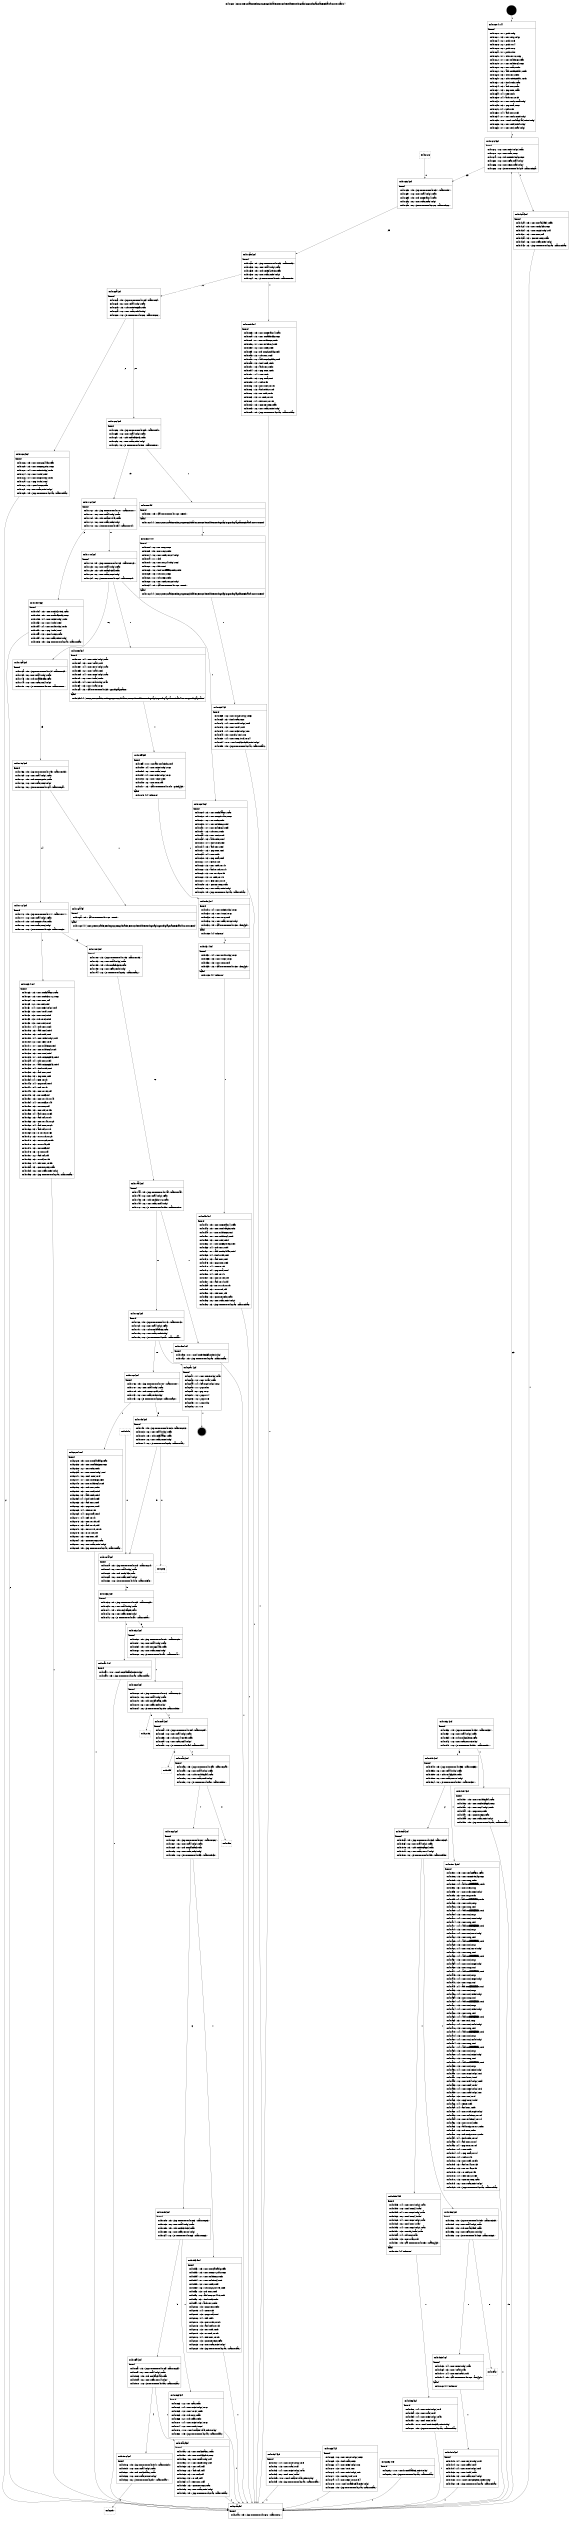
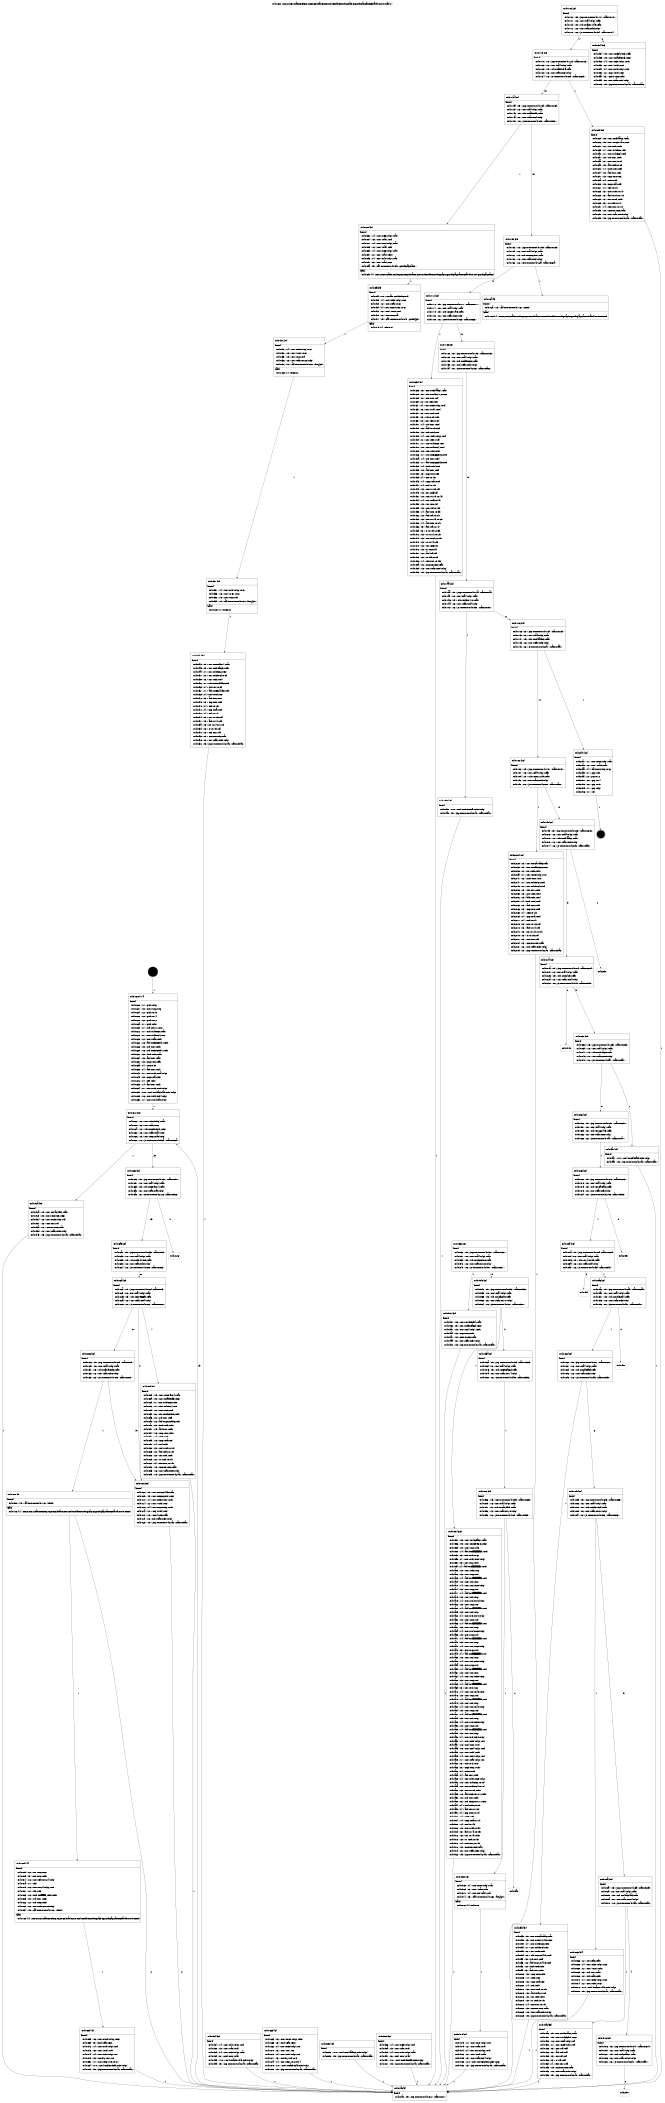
(425, 168) -> (165, 1225)
(269, 301) -> (150, 1345)
(122, 473) -> (117, 1432)
(122, 614) -> (484, 174)
(126, 1494) -> (566, 1015)
(9, 1662) -> (146, 1904)
(459, 1752) -> (491, 1274)
(414, 2224) -> none
(508, 2305) -> (445, 1693)
